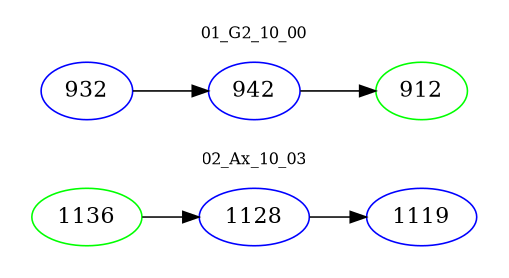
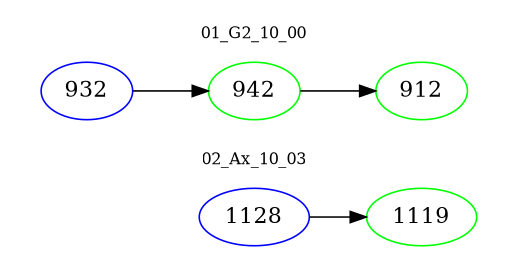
(254, 91) -> (254, 91)
(87, 217) -> none
(422, 217) -> (422, 217)
